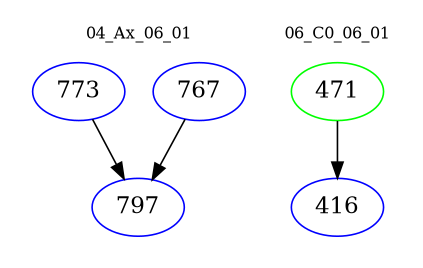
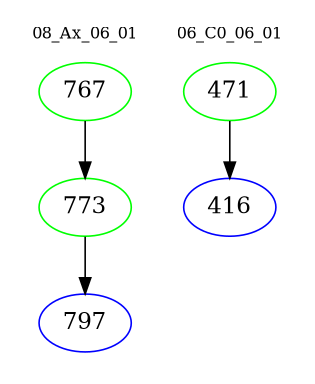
(139, 35) -> (85, 35)
(79, 92) -> (85, 207)
(199, 92) -> (85, 92)
(173, 142) -> (85, 142)
